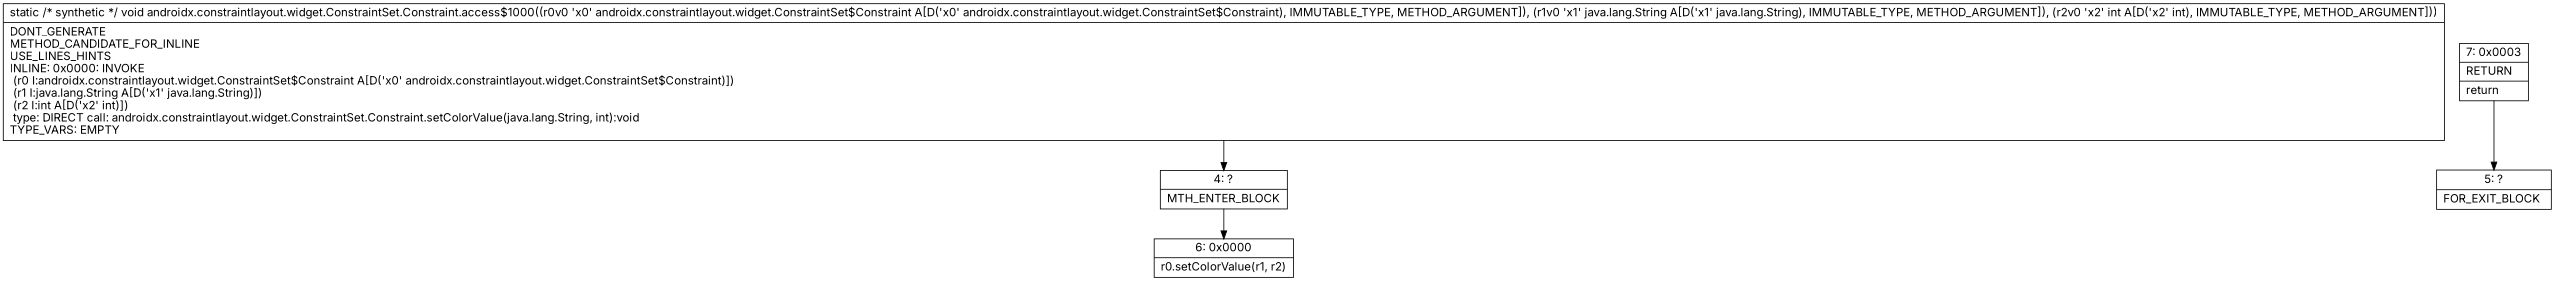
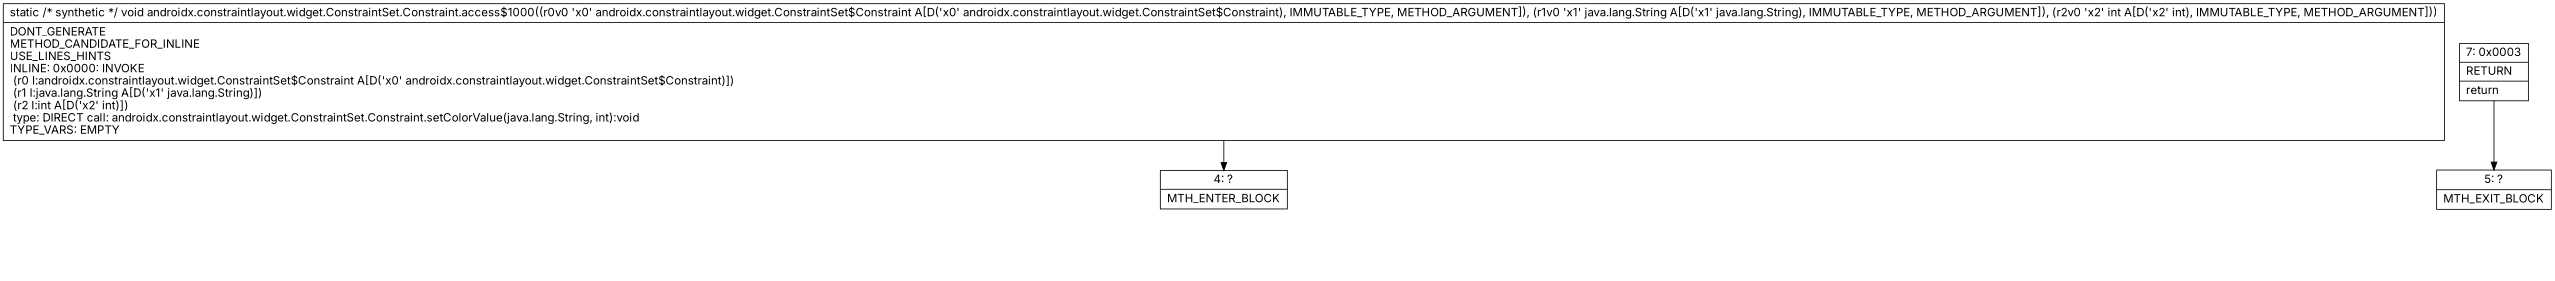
(2492, 199) -> (2494, 199)
(1224, 258) -> none
